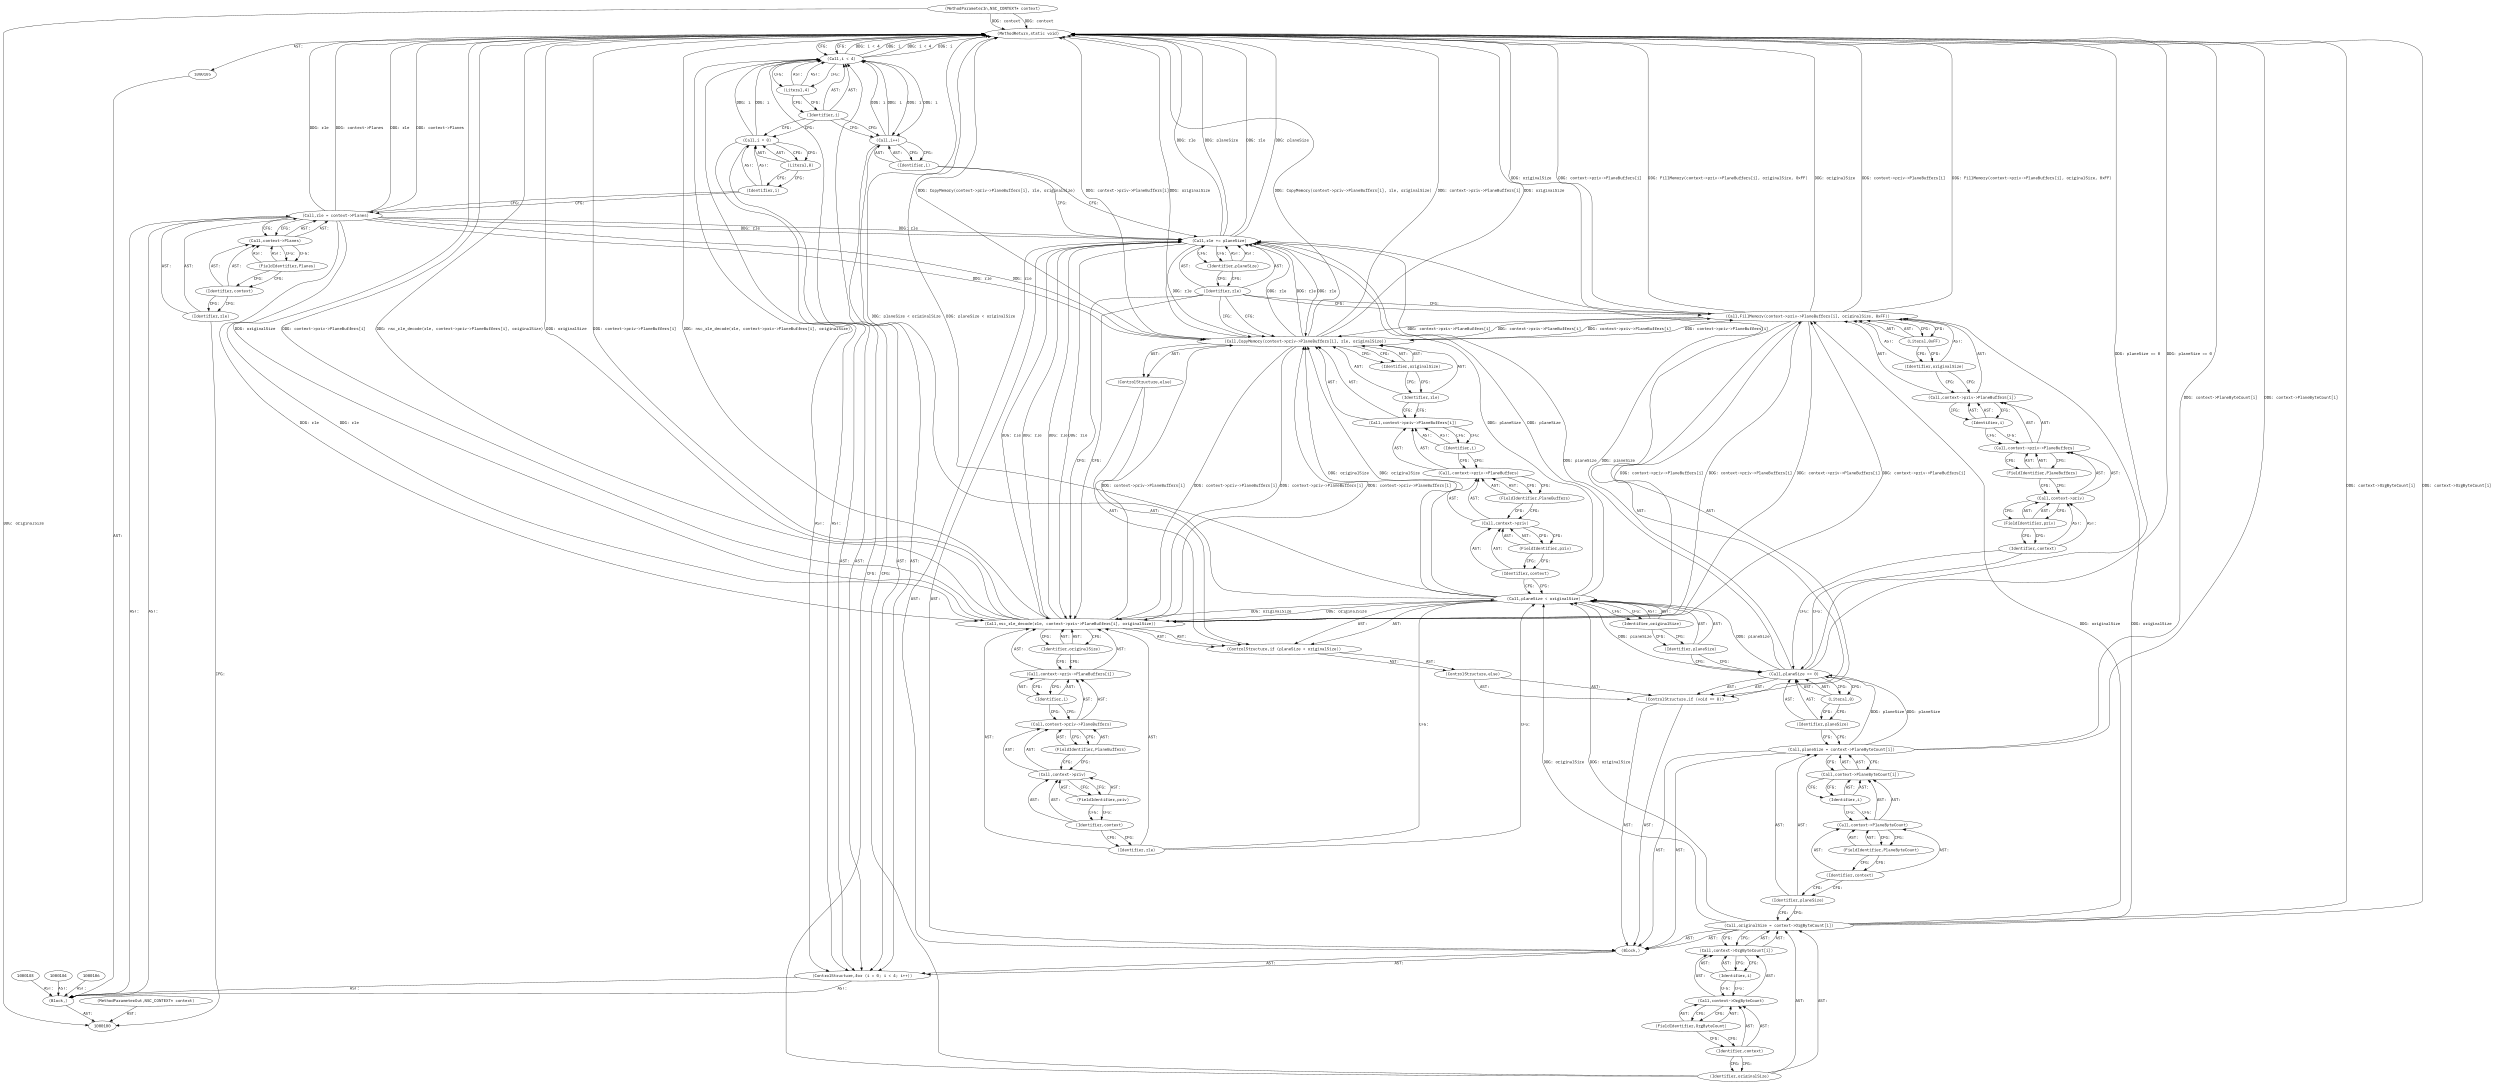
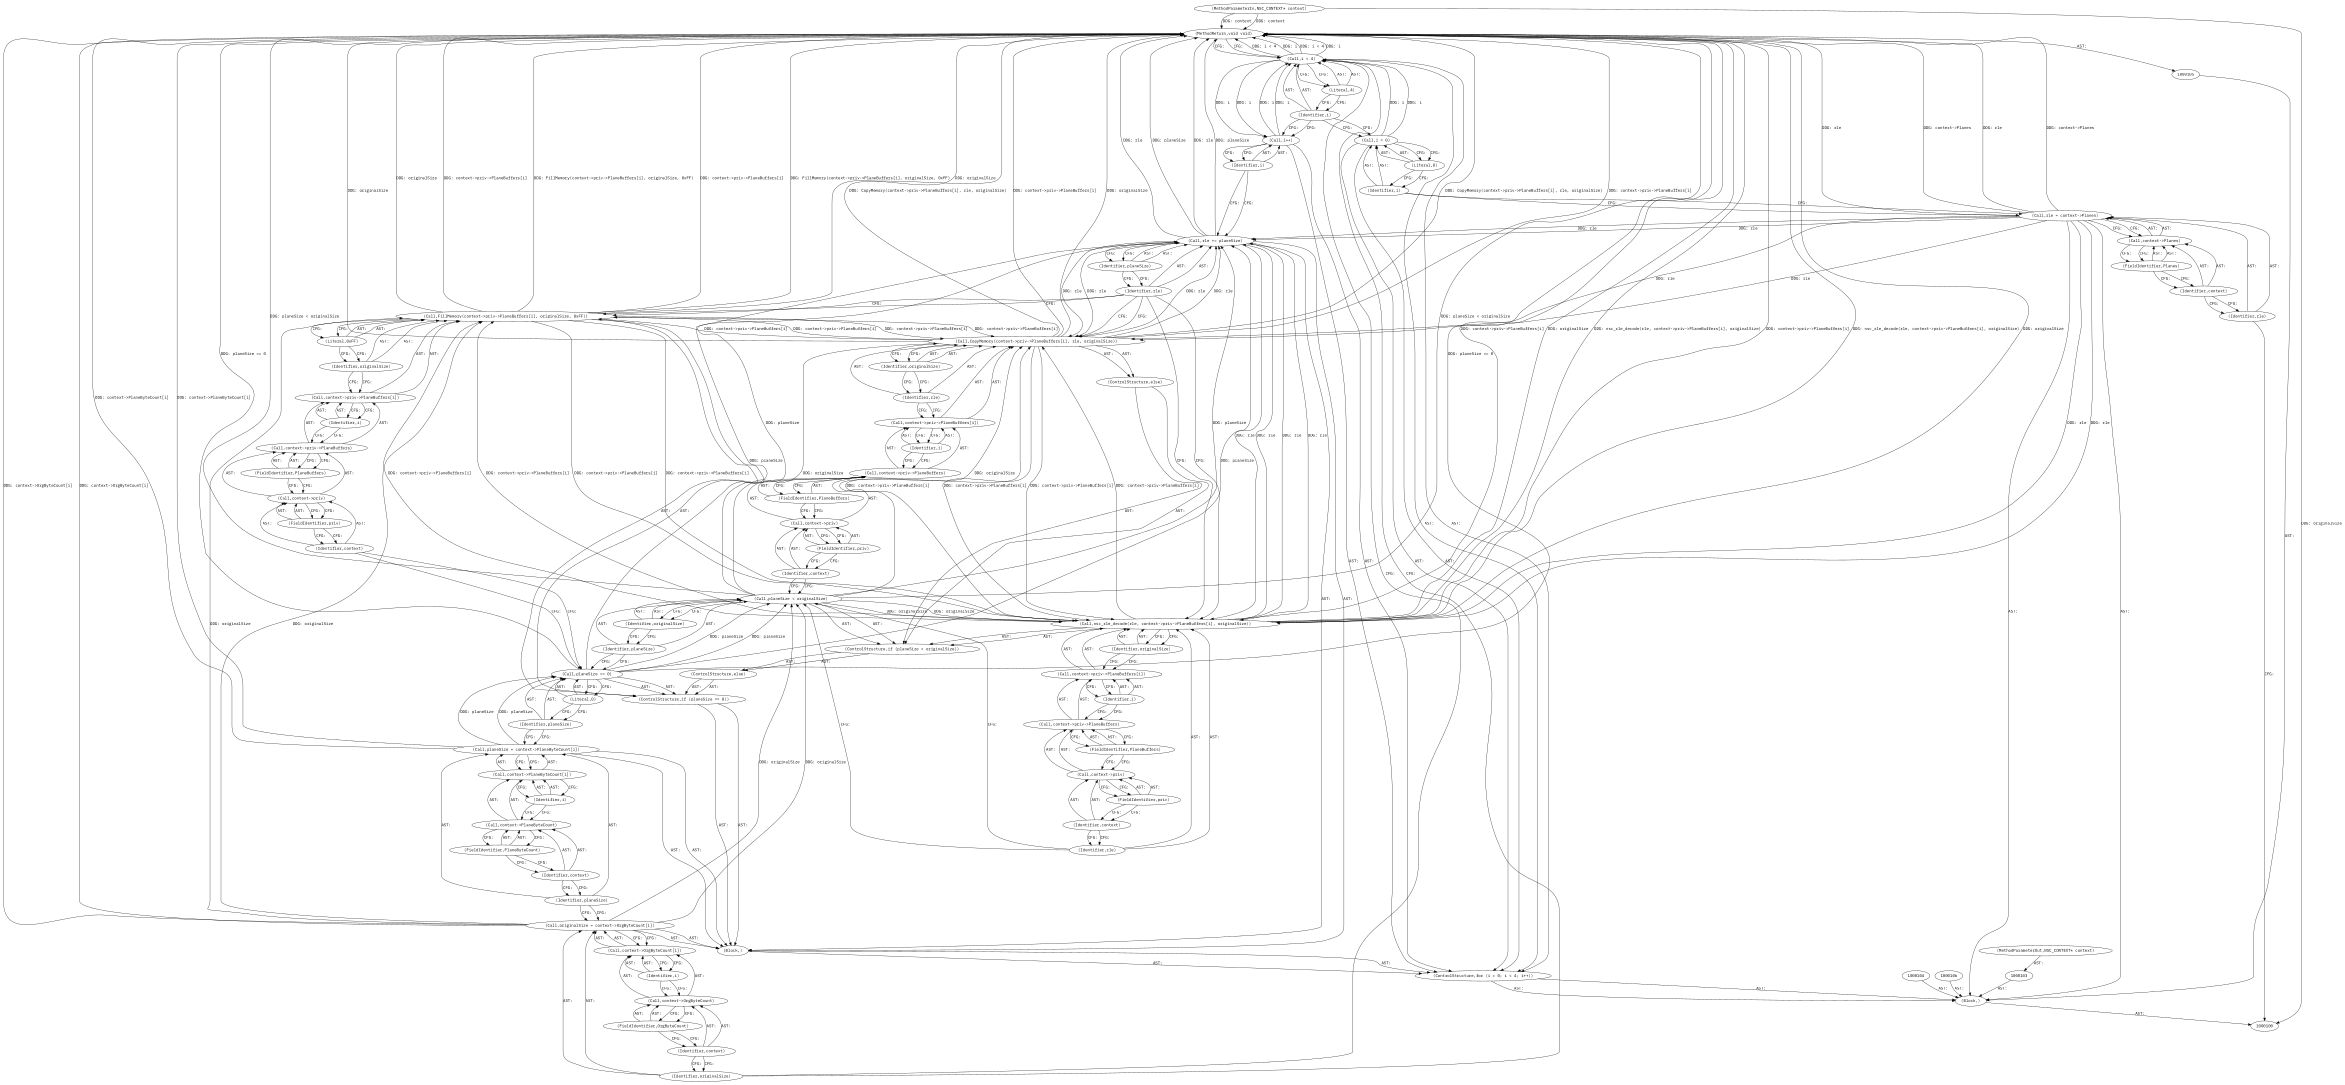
(1028, 34) -> (1224, 34)
(1685, 699) -> (684, 699)
(125, 1013) -> (2033, 962)
